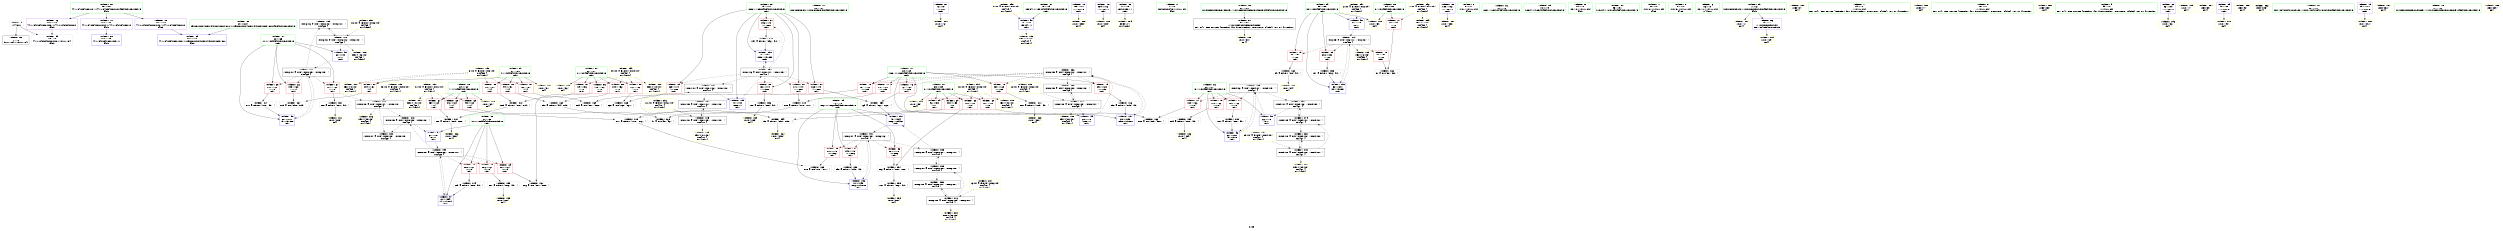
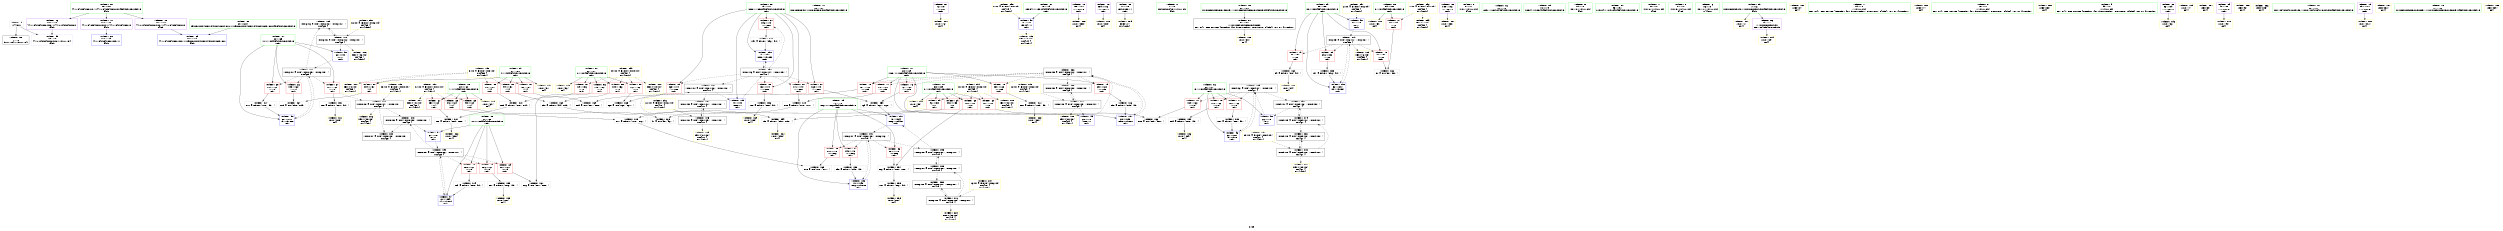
(1353, 16) -> (1355, 31)
